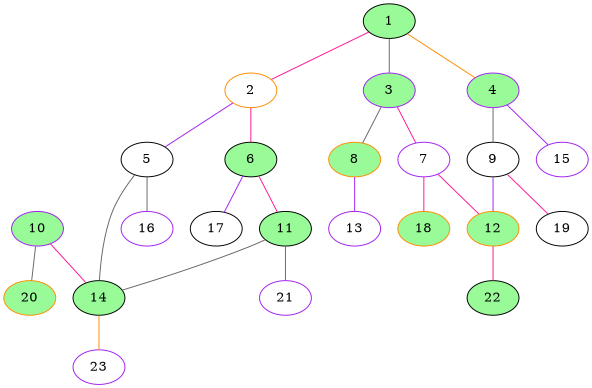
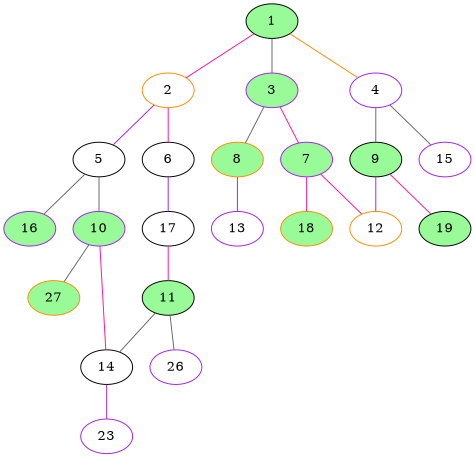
(493, 90) -> (376, 90)
(528, 125) -> (410, 125)
(251, 160) -> (168, 160)
(424, 160) -> (307, 160)
(493, 160) -> (376, 160)
(268, 194) -> (168, 263)
(108, 225) -> (99, 194)
(147, 229) -> (30, 229)
(493, 229) -> (376, 229)
(562, 229) -> (445, 229)
(30, 298) -> (54, 298)
(99, 298) -> (107, 367)
(285, 298) -> (176, 367)
(493, 298) -> none
(99, 333) -> (107, 402)
